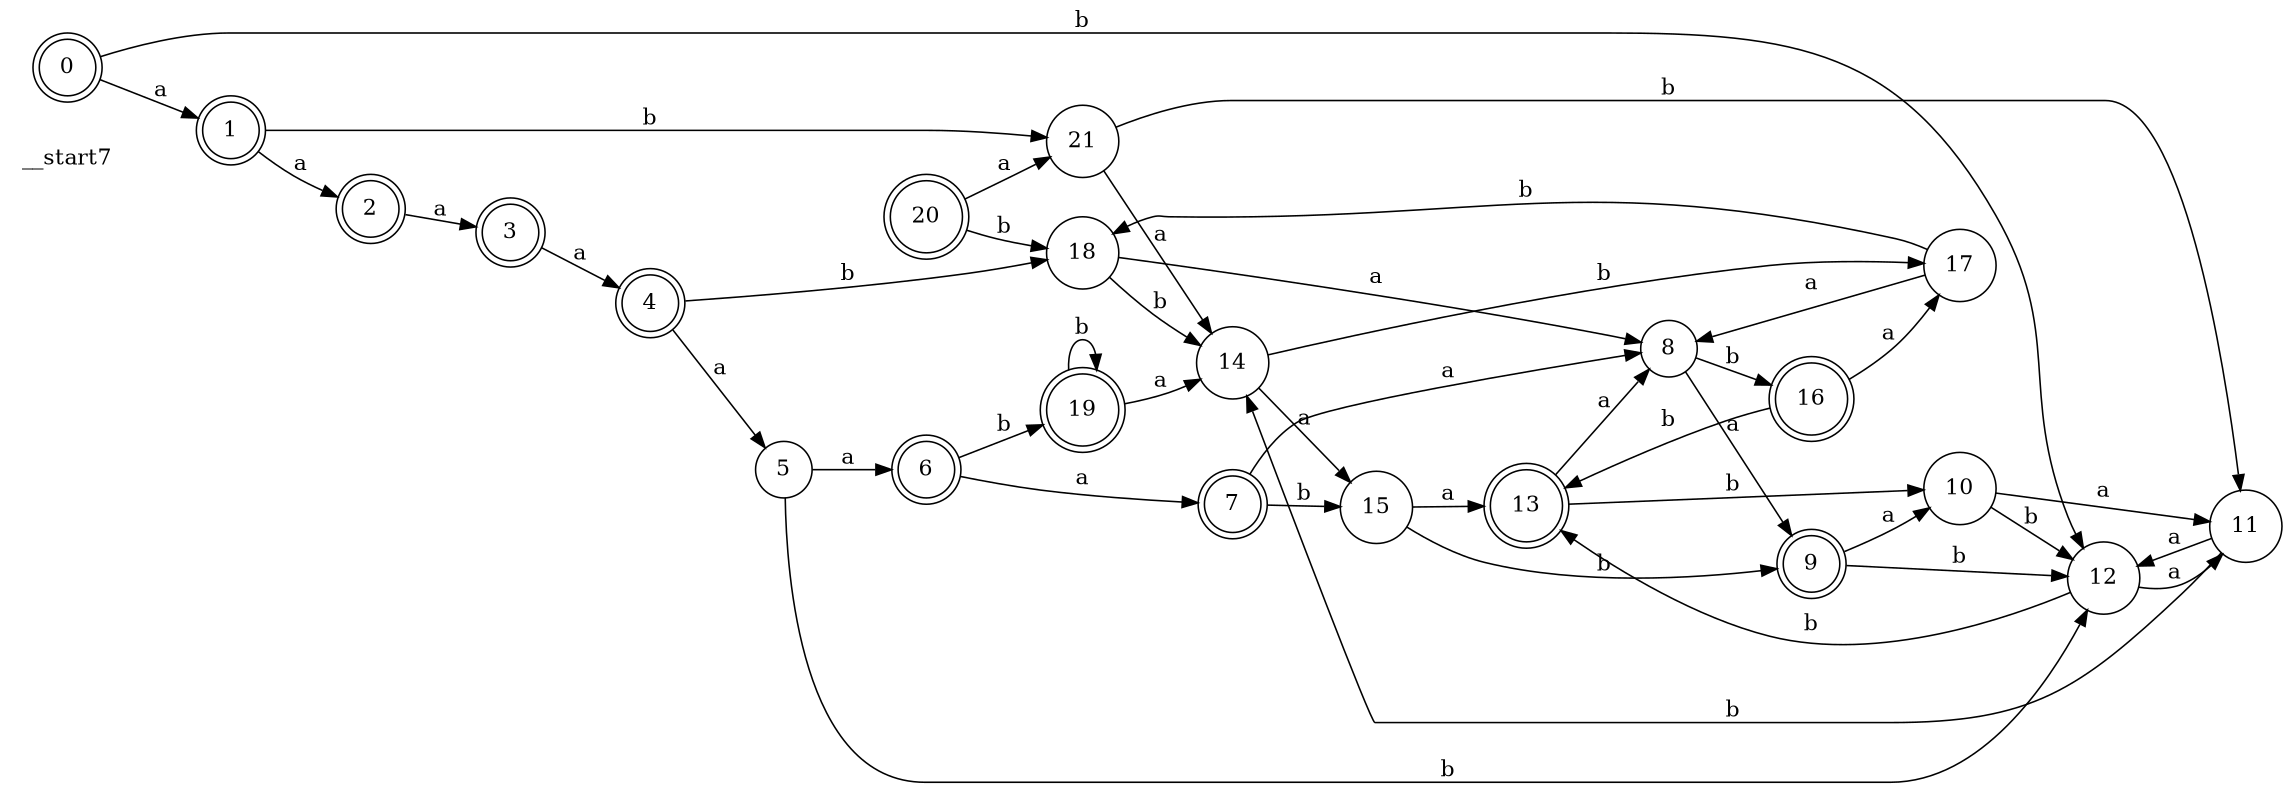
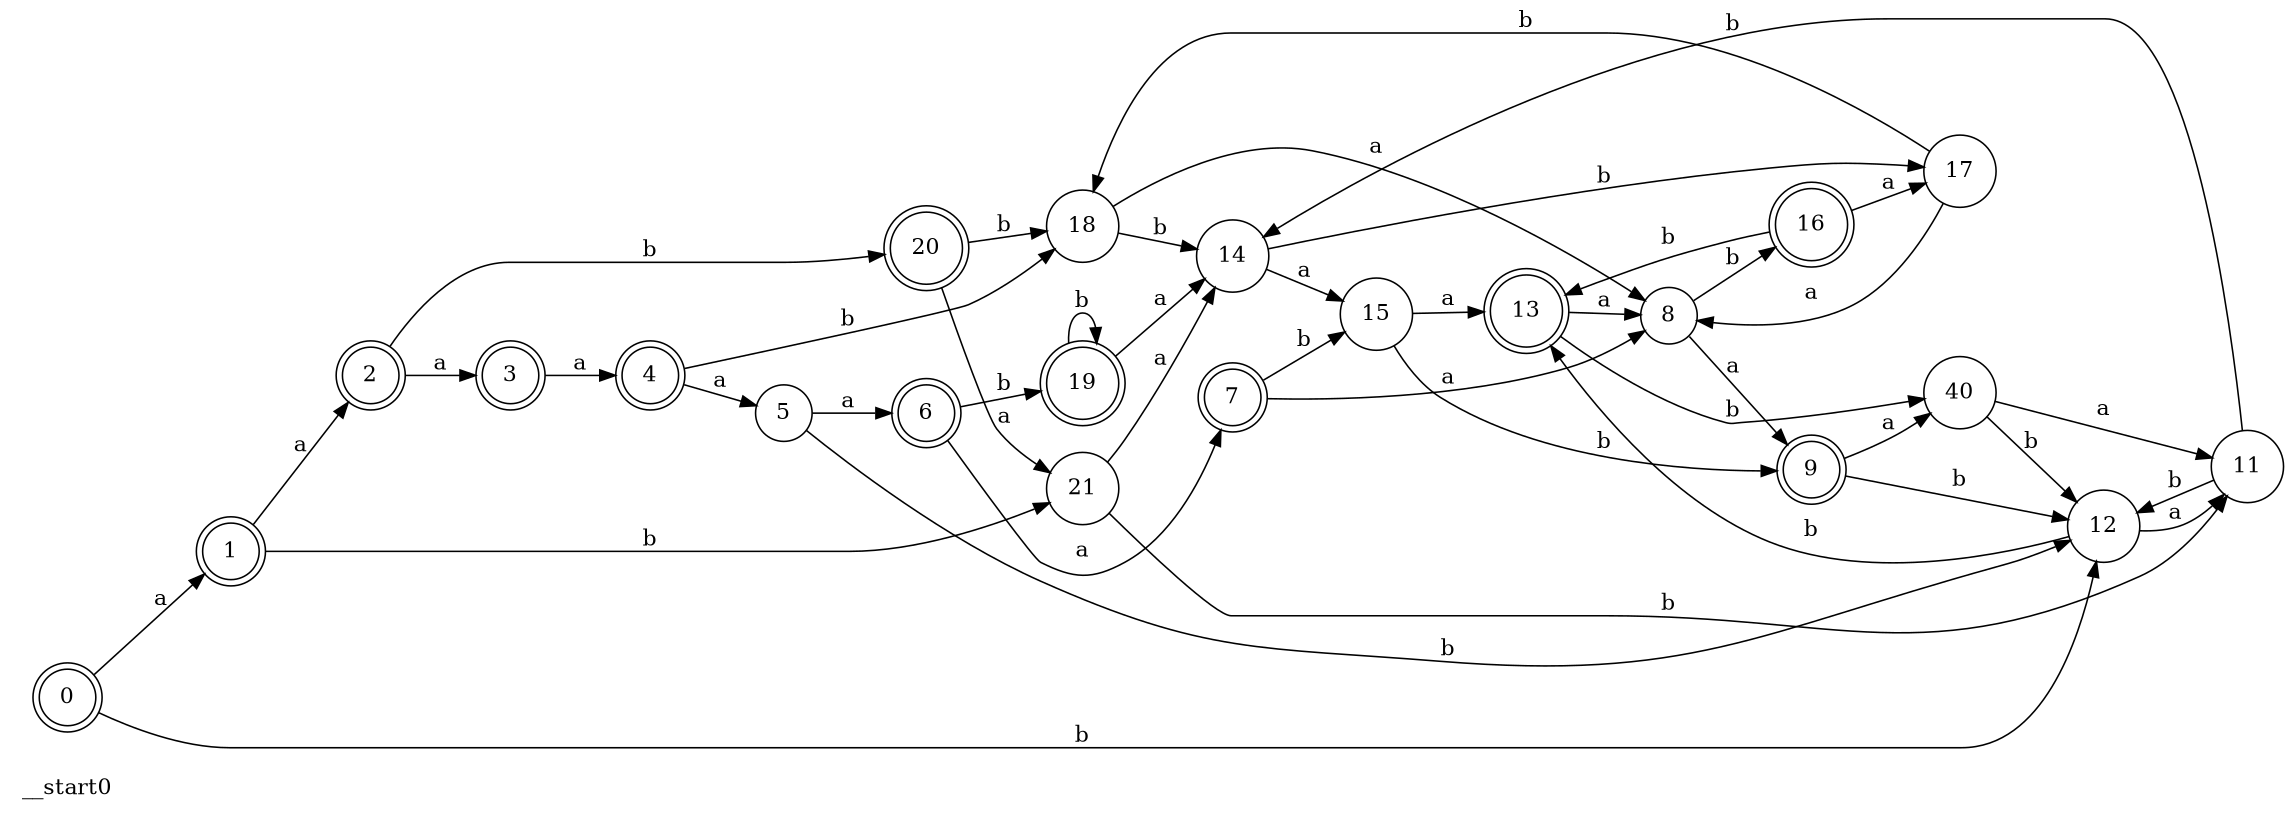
(68, 159) -> (68, 789)
none -> (613, 262)
(1960, 489) -> (1960, 393)
(2175, 538) -> (2176, 481)
